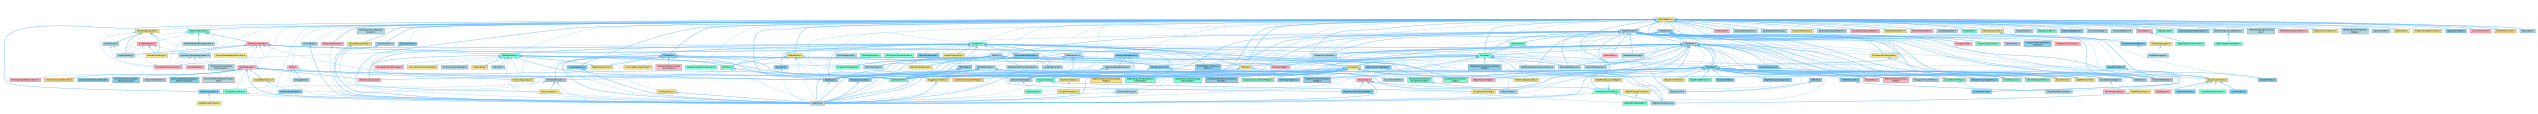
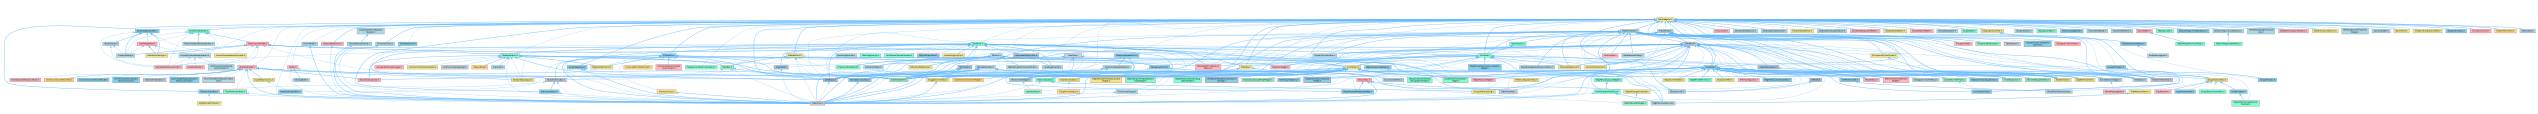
(1008, 21) -> (364, 39)
(147, 31) -> (147, 31)
(360, 44) -> (360, 44)
(2161, 44) -> none
(1586, 50) -> (1773, 71)
(1073, 56) -> (1073, 56)
(144, 58) -> (147, 38)
(254, 60) -> (234, 63)
(1208, 67) -> (1208, 67)
(1570, 67) -> (1570, 67)
(1596, 67) -> (1596, 67)
(1608, 80) -> (1608, 80)
(1725, 80) -> (1725, 80)
none -> (1749, 80)
none -> (1844, 84)
(1609, 85) -> (1606, 87)
(1462, 86) -> (1437, 79)
(549, 92) -> (549, 92)
none -> (2246, 103)
